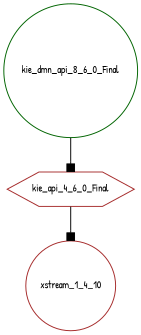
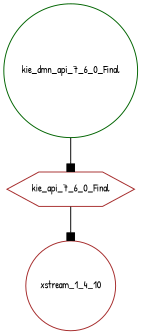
(71, 71) -> (71, 71)
(71, 189) -> (71, 189)
